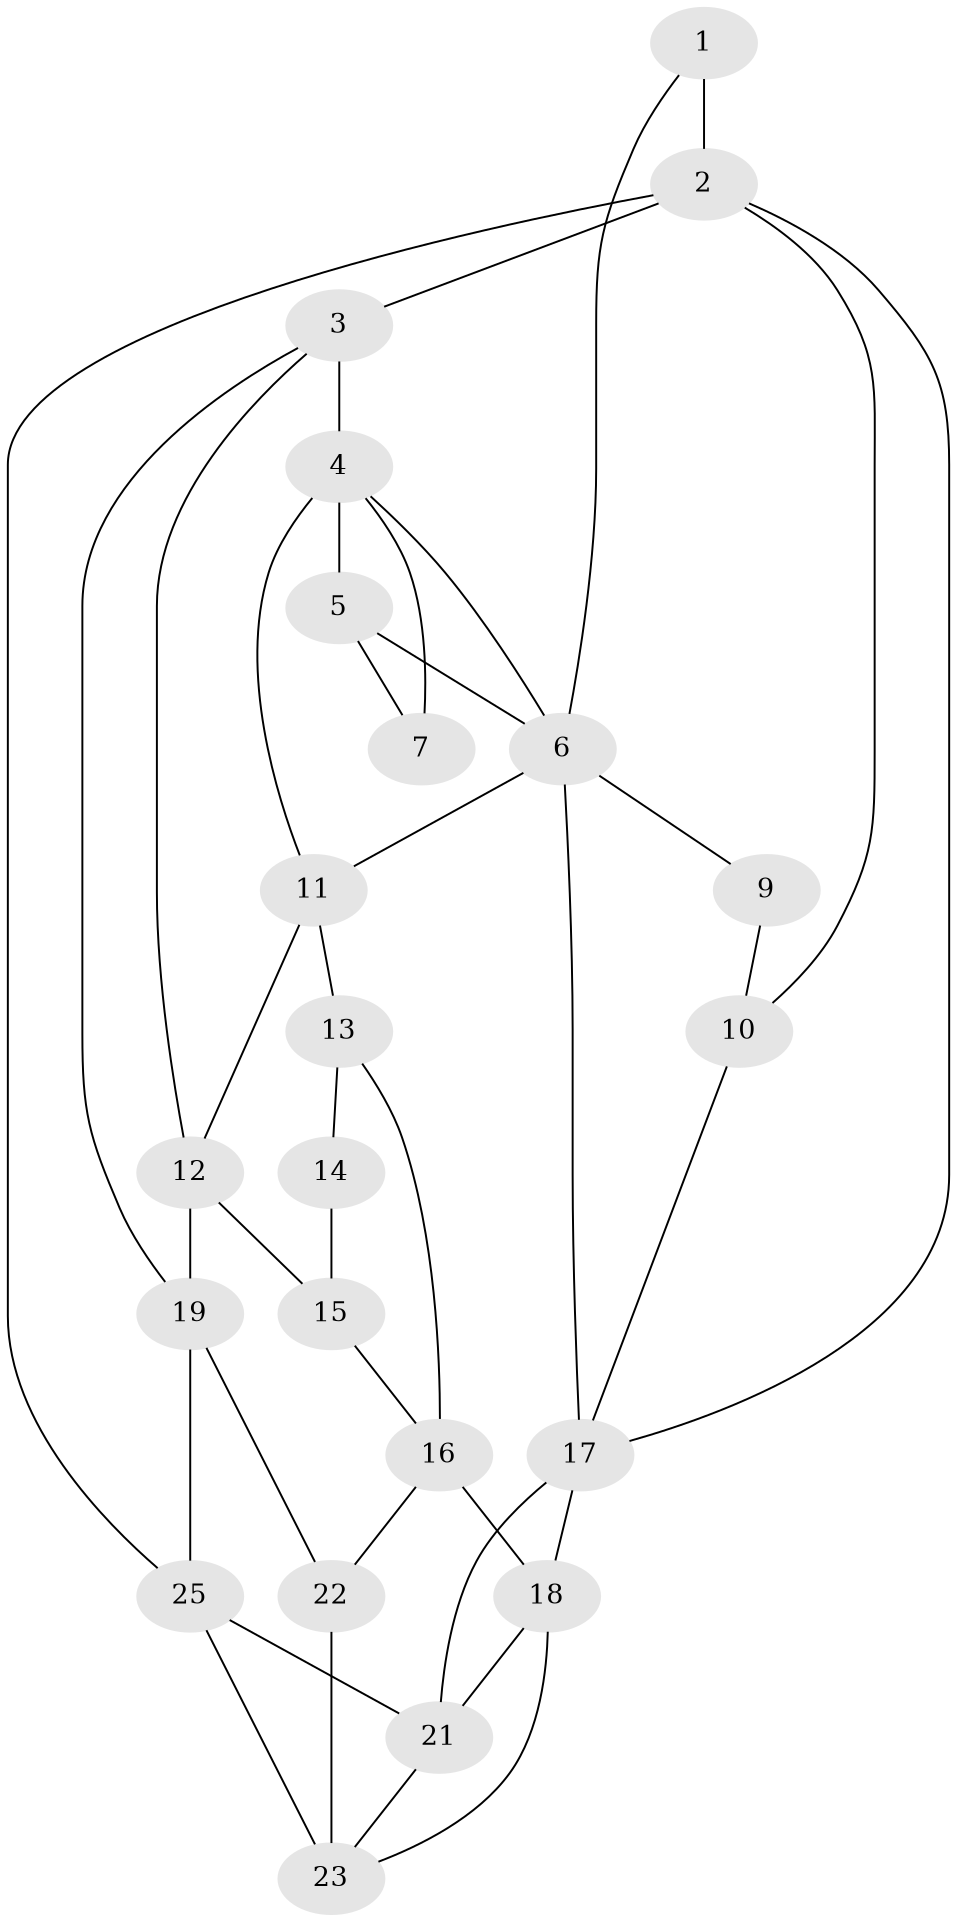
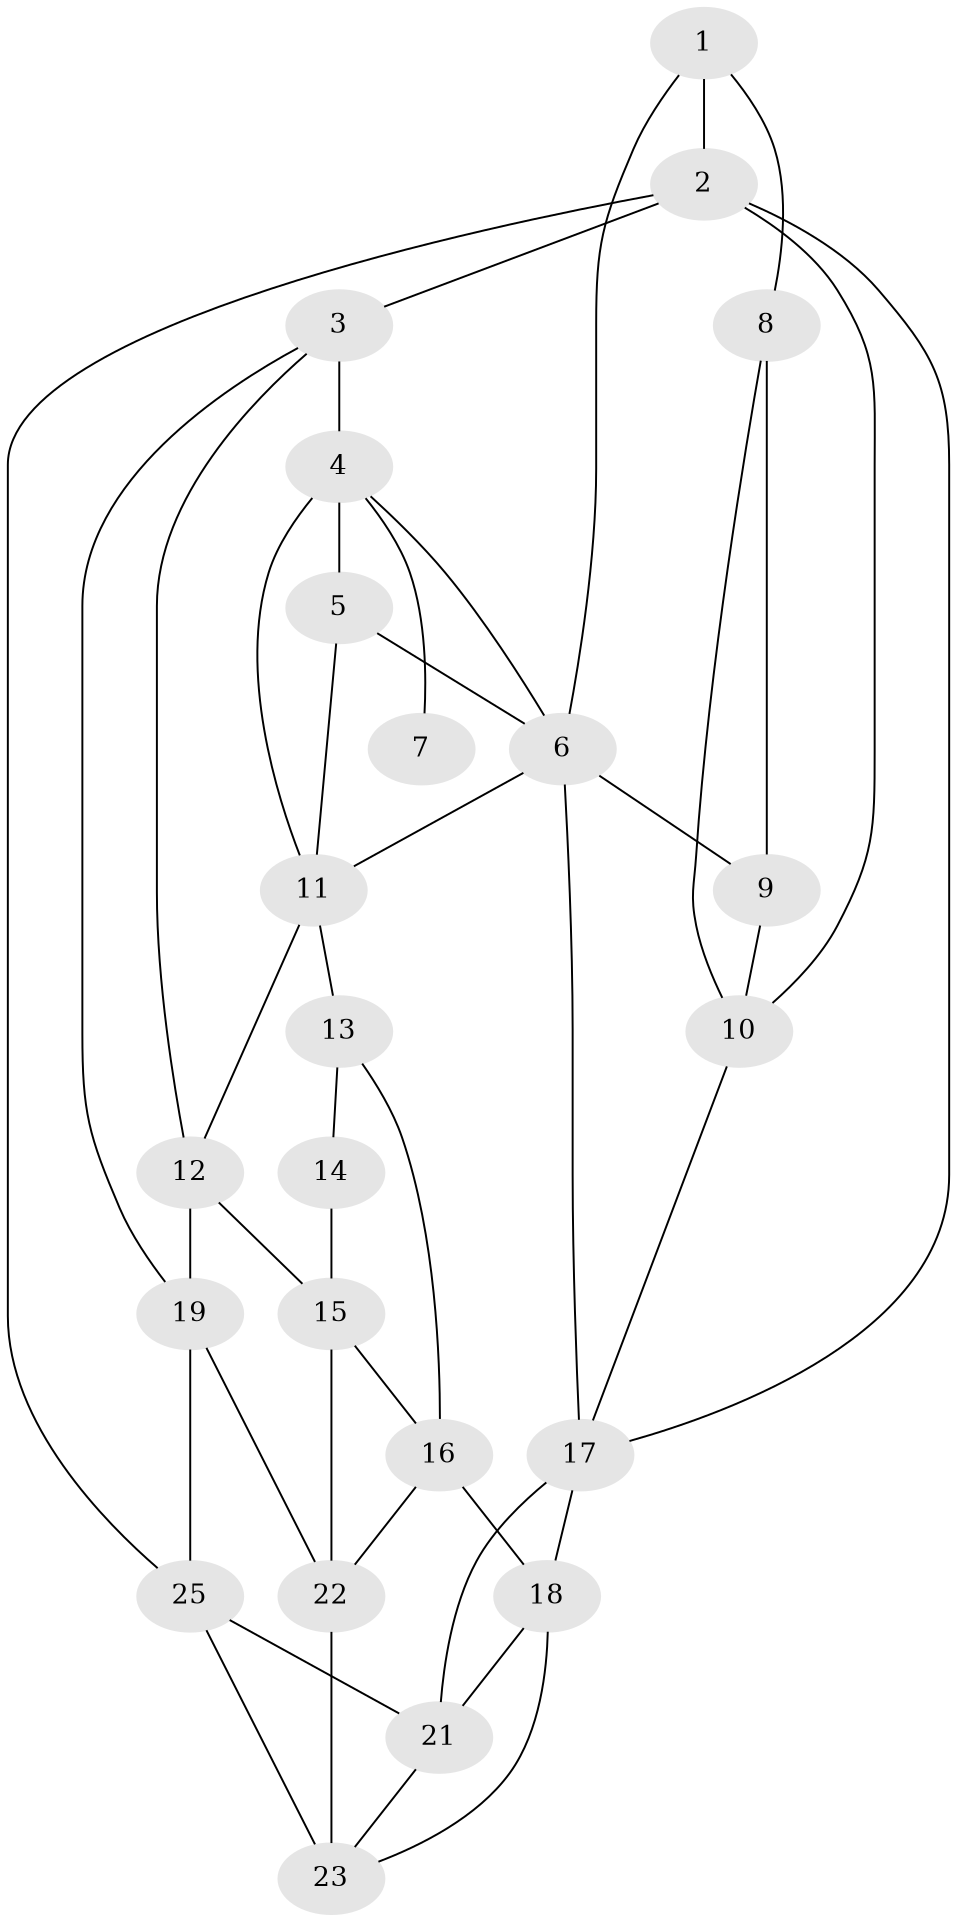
none -> (767, 326)
(380, 678) -> (327, 749)
none -> (331, 1455)
